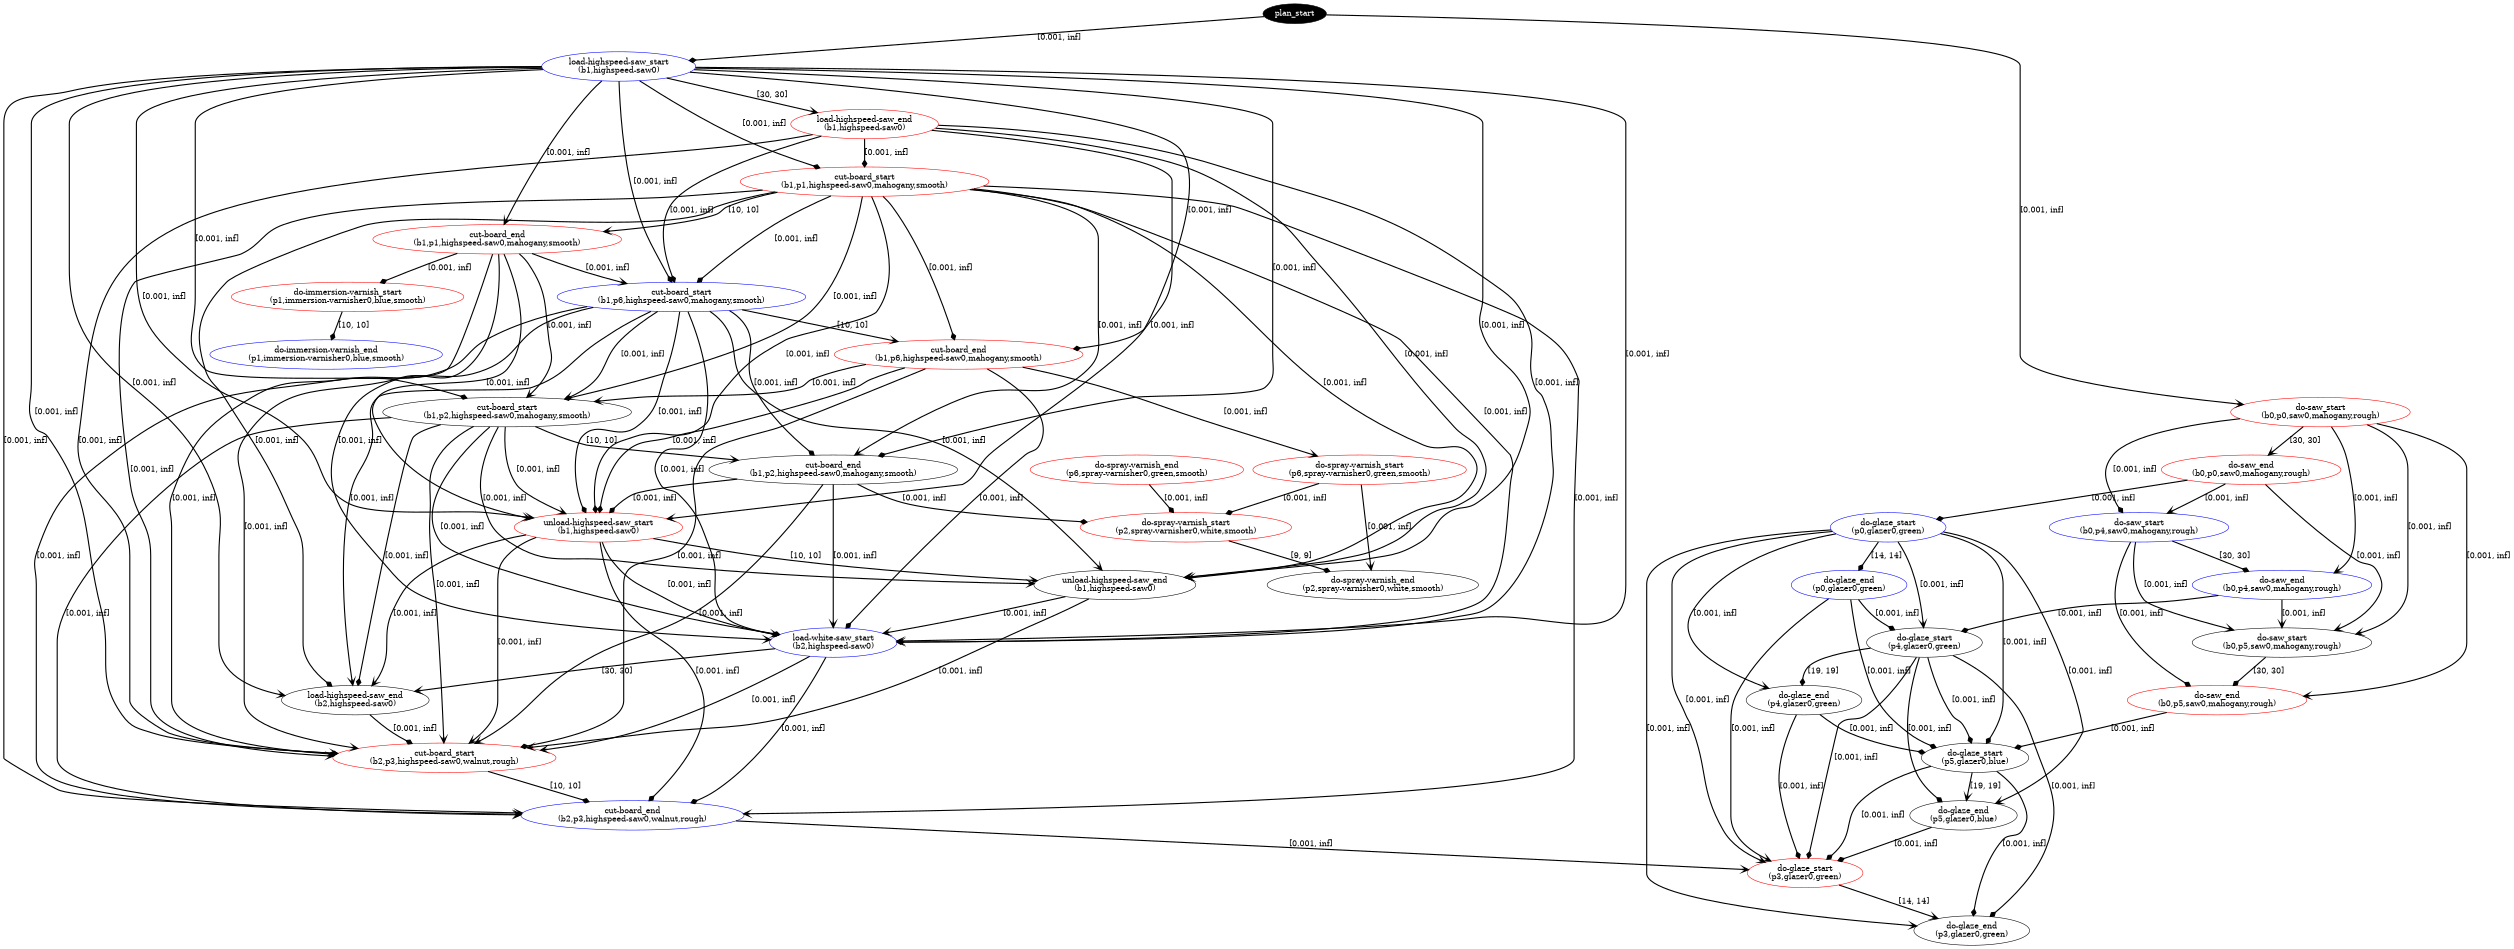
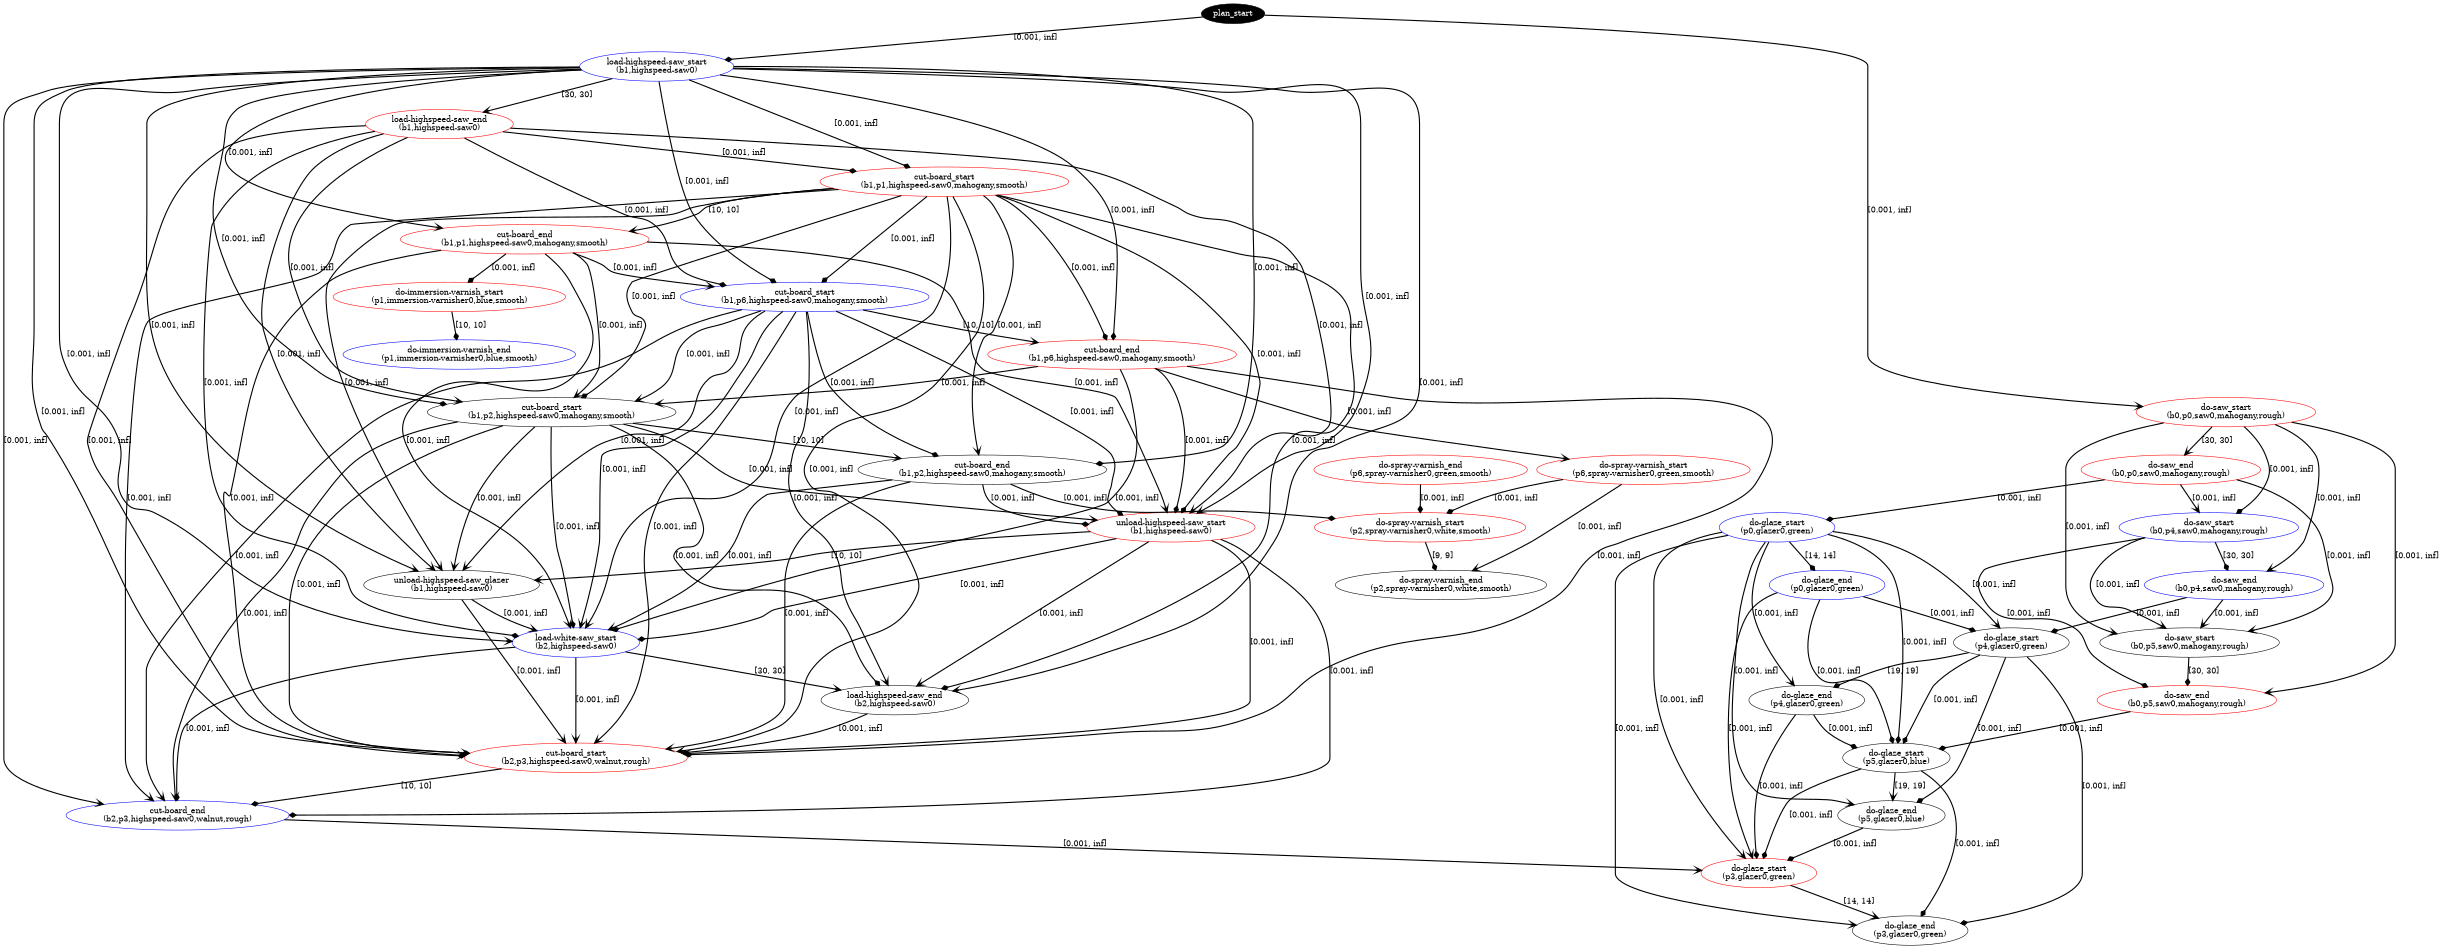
none -> (296, 291)
(1115, 585) -> (452, 585)
(1836, 736) -> none
